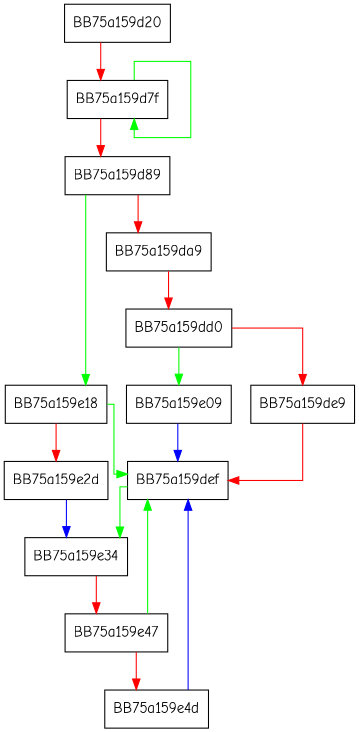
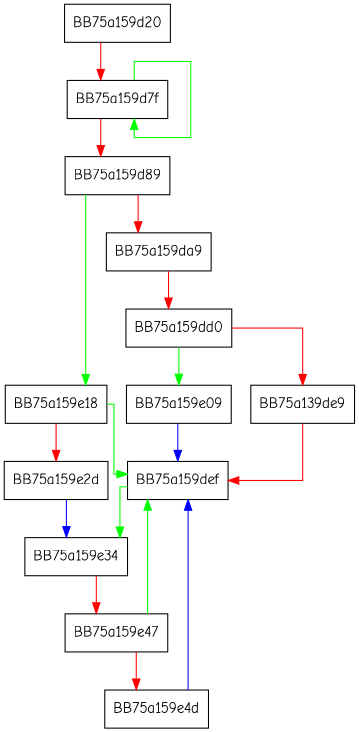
(303, 404) -> (303, 404)
